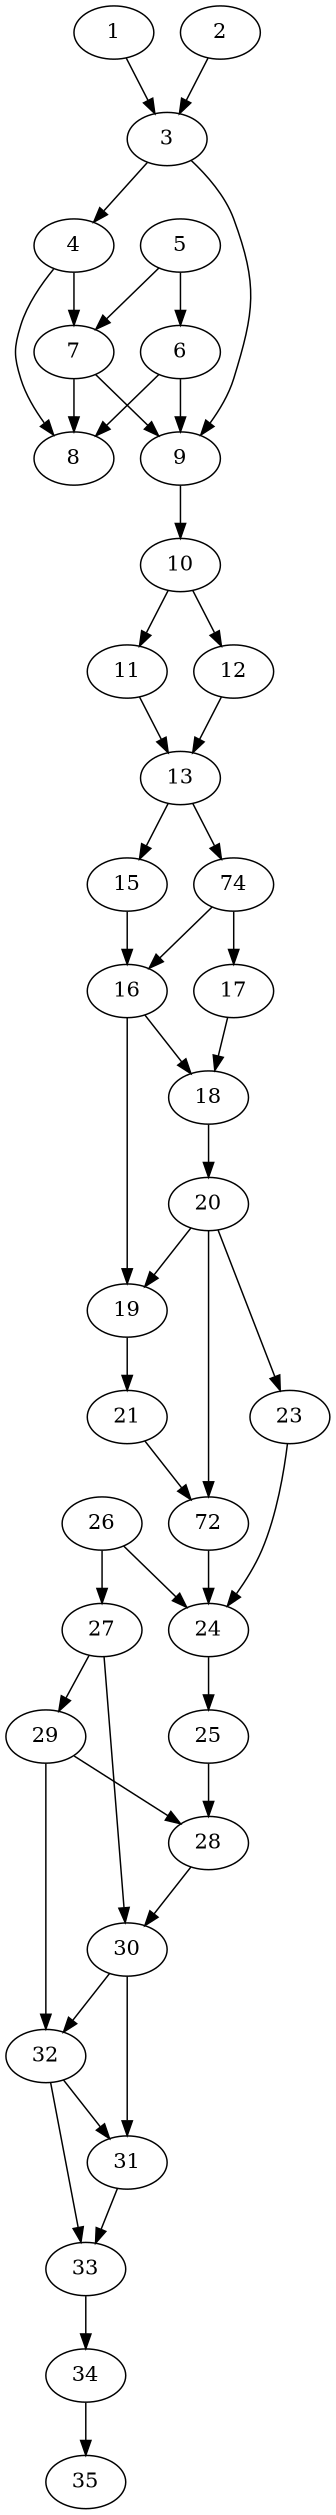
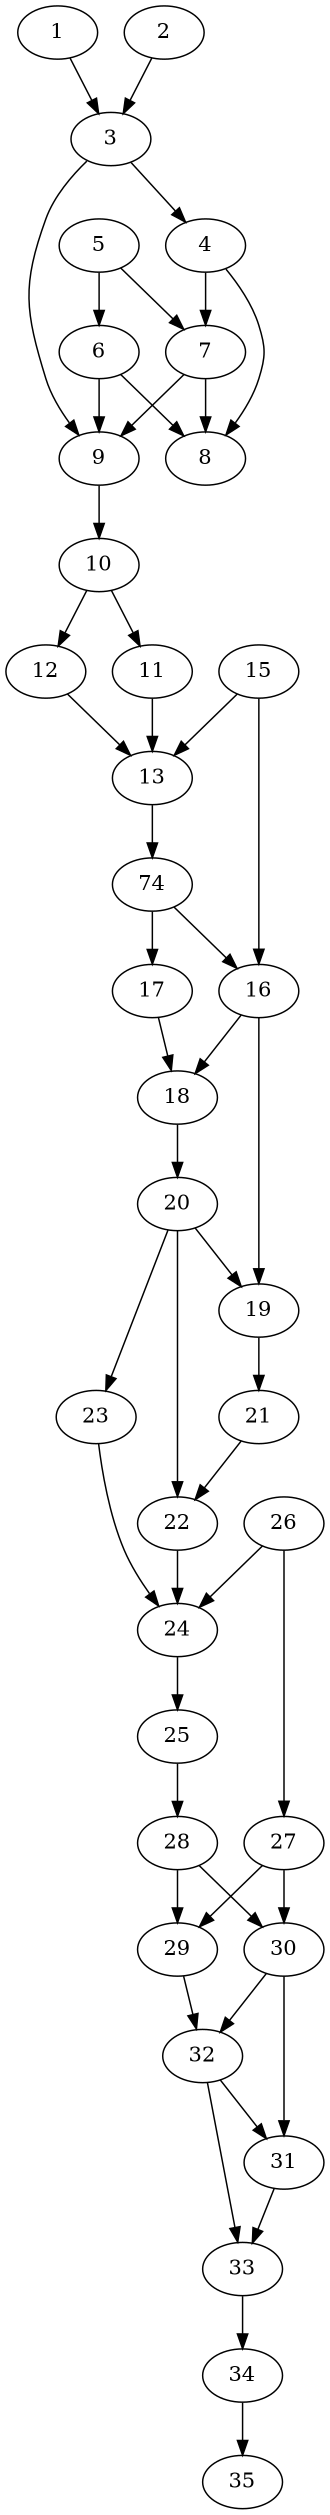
(157, 825) -> (211, 719)
(209, 1524) -> (178, 1524)
(123, 1787) -> (178, 1889)
